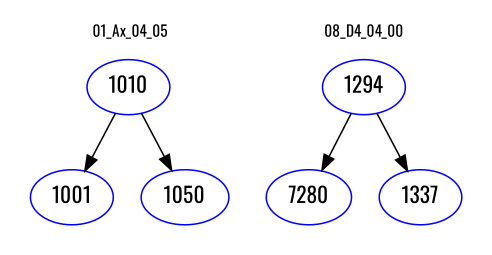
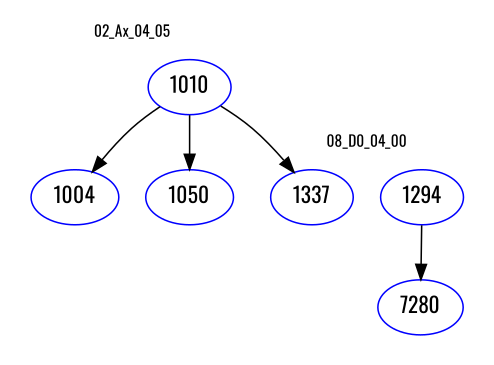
(130, 33) -> (132, 33)
(364, 33) -> (367, 143)
(389, 135) -> (268, 143)
(72, 197) -> (75, 197)
